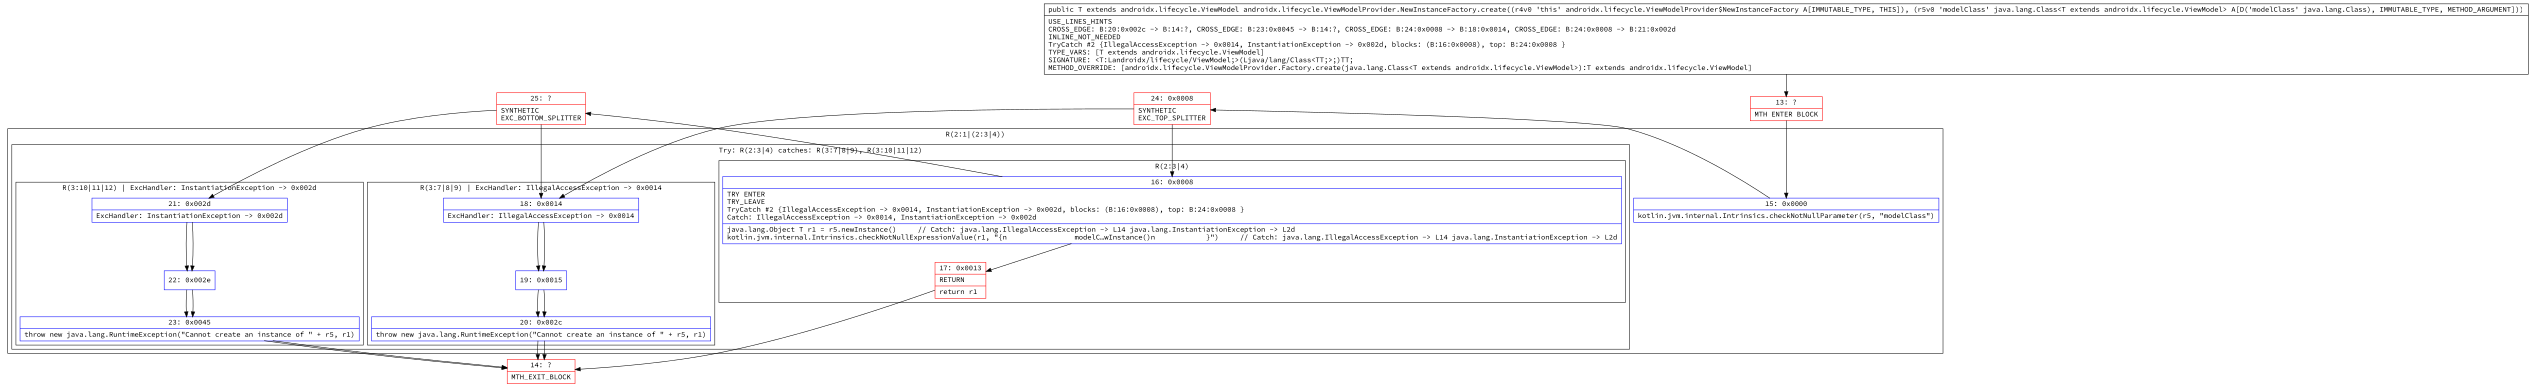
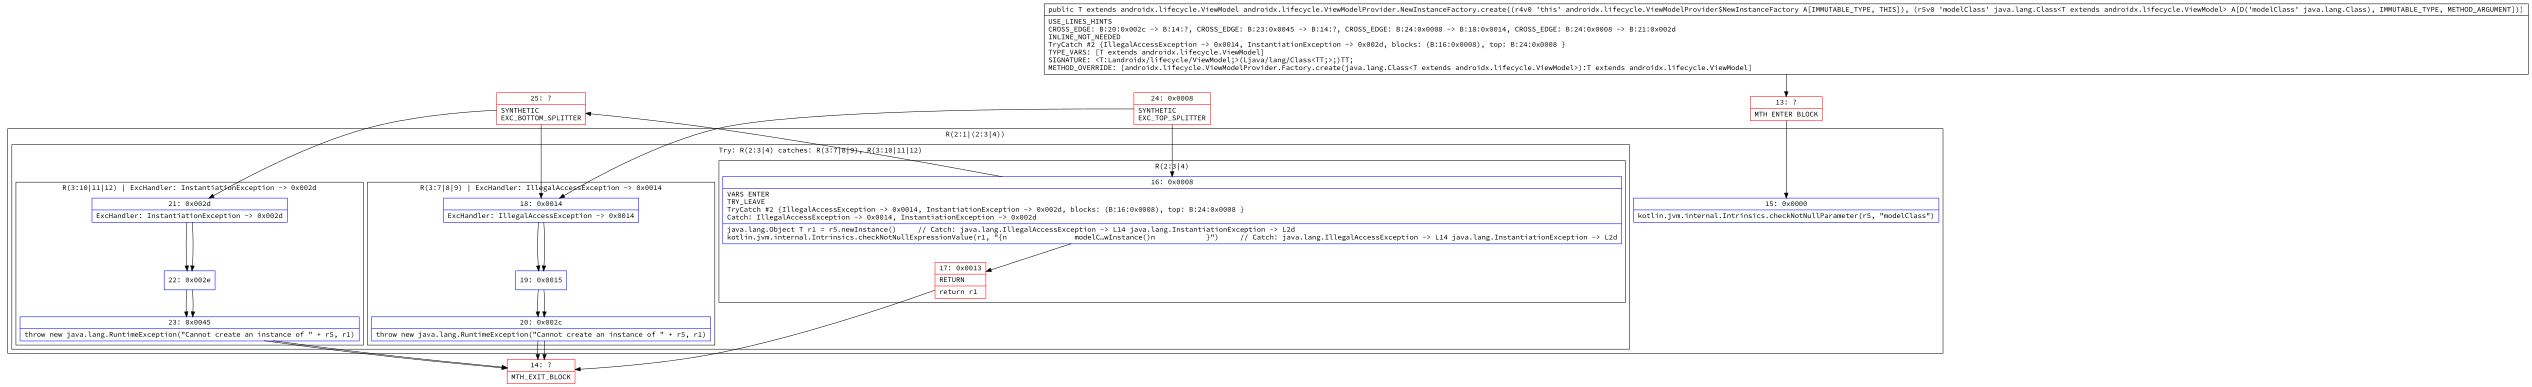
(1501, 119) -> none
(746, 194) -> (748, 194)
